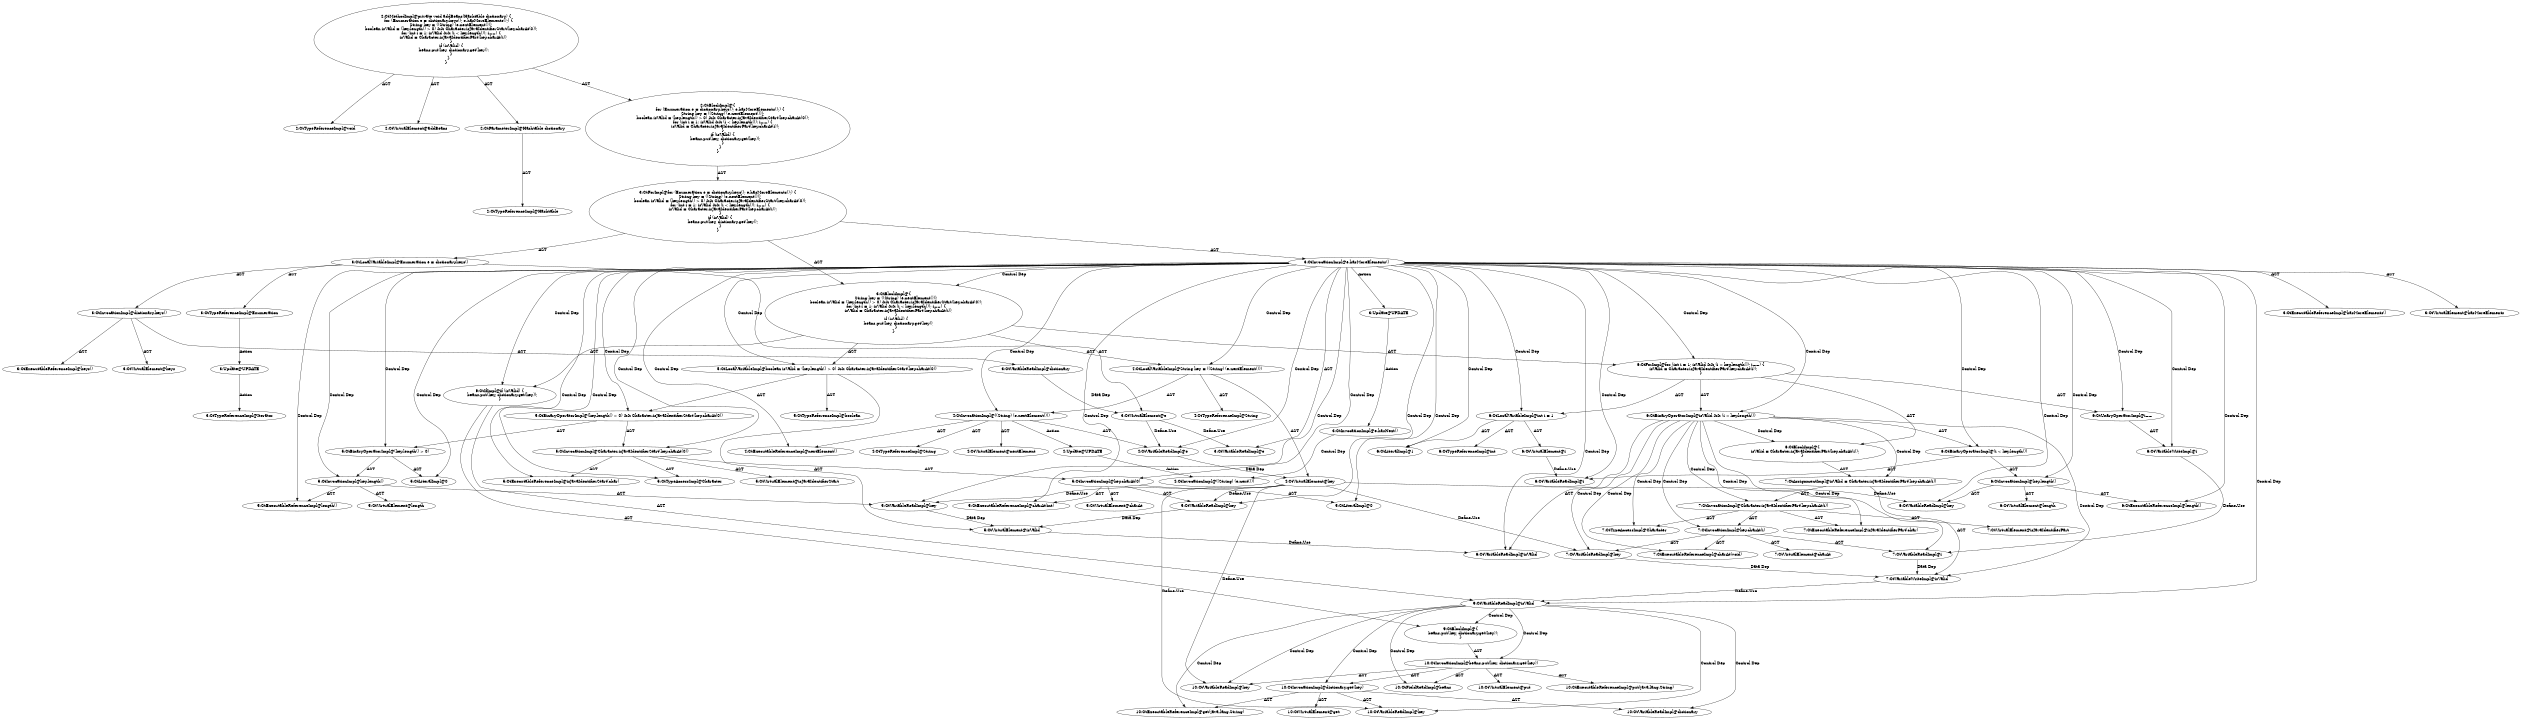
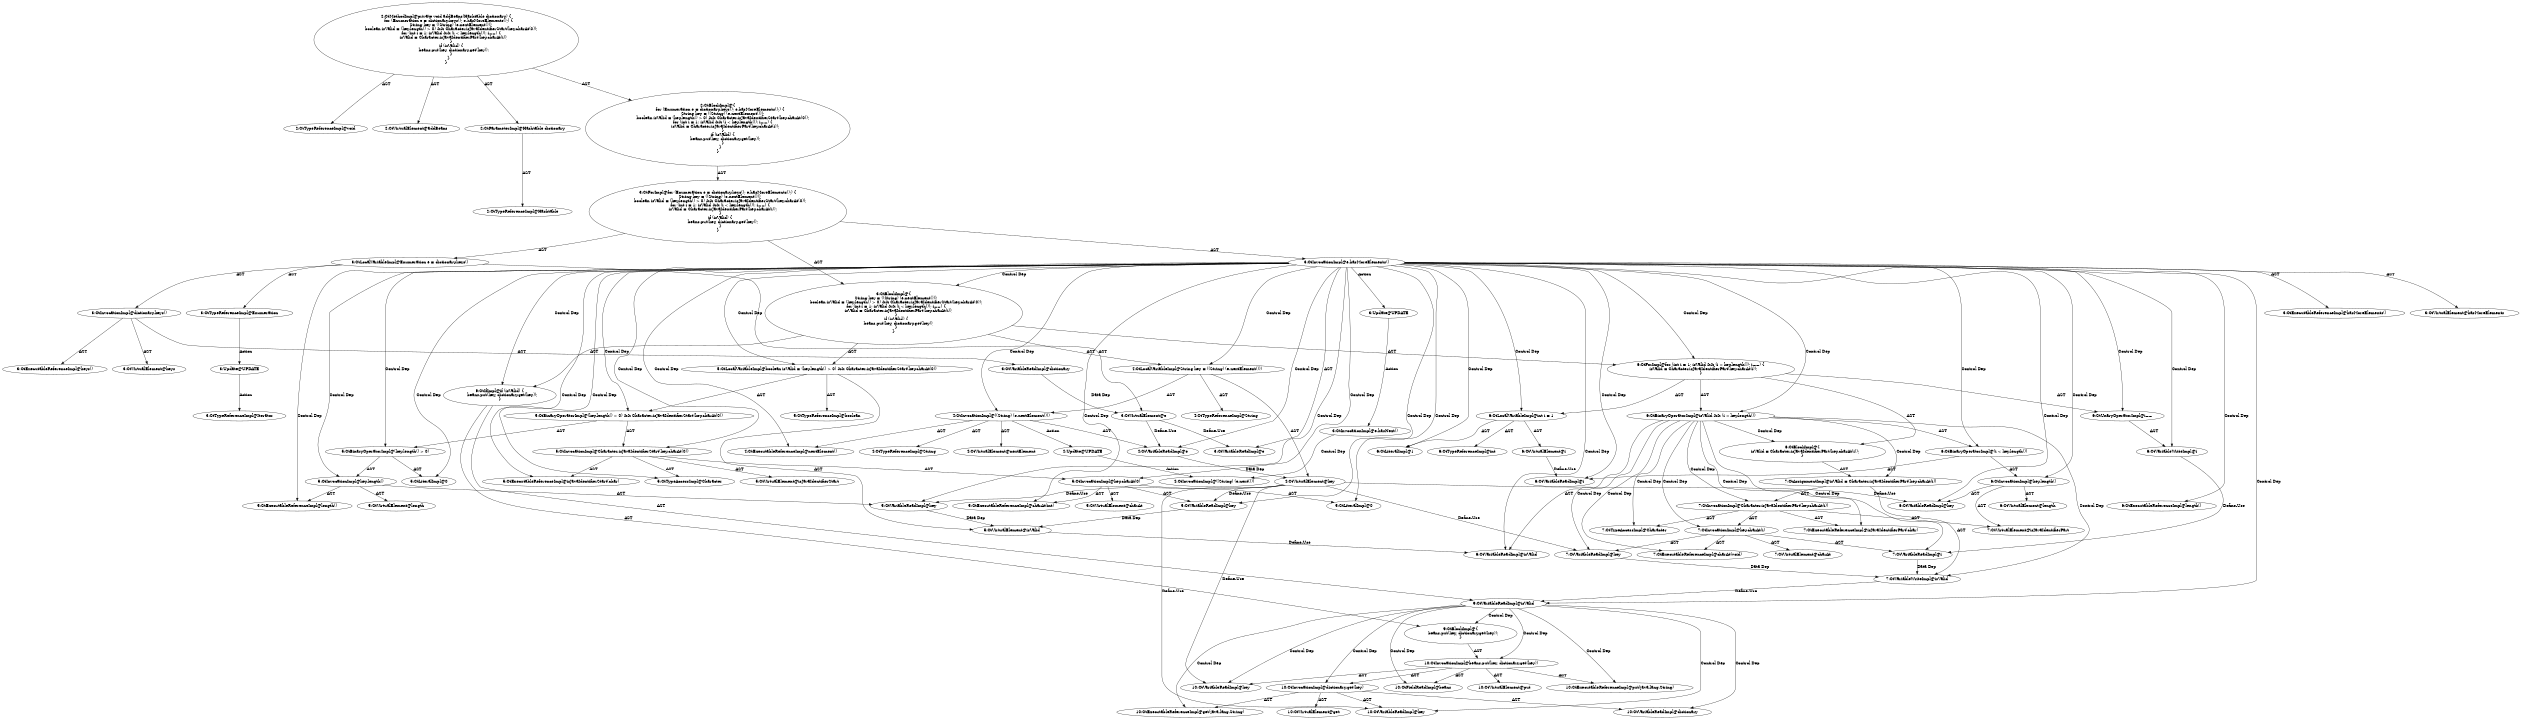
(2091, 493) -> (1976, 503)
none -> (1570, 638)
